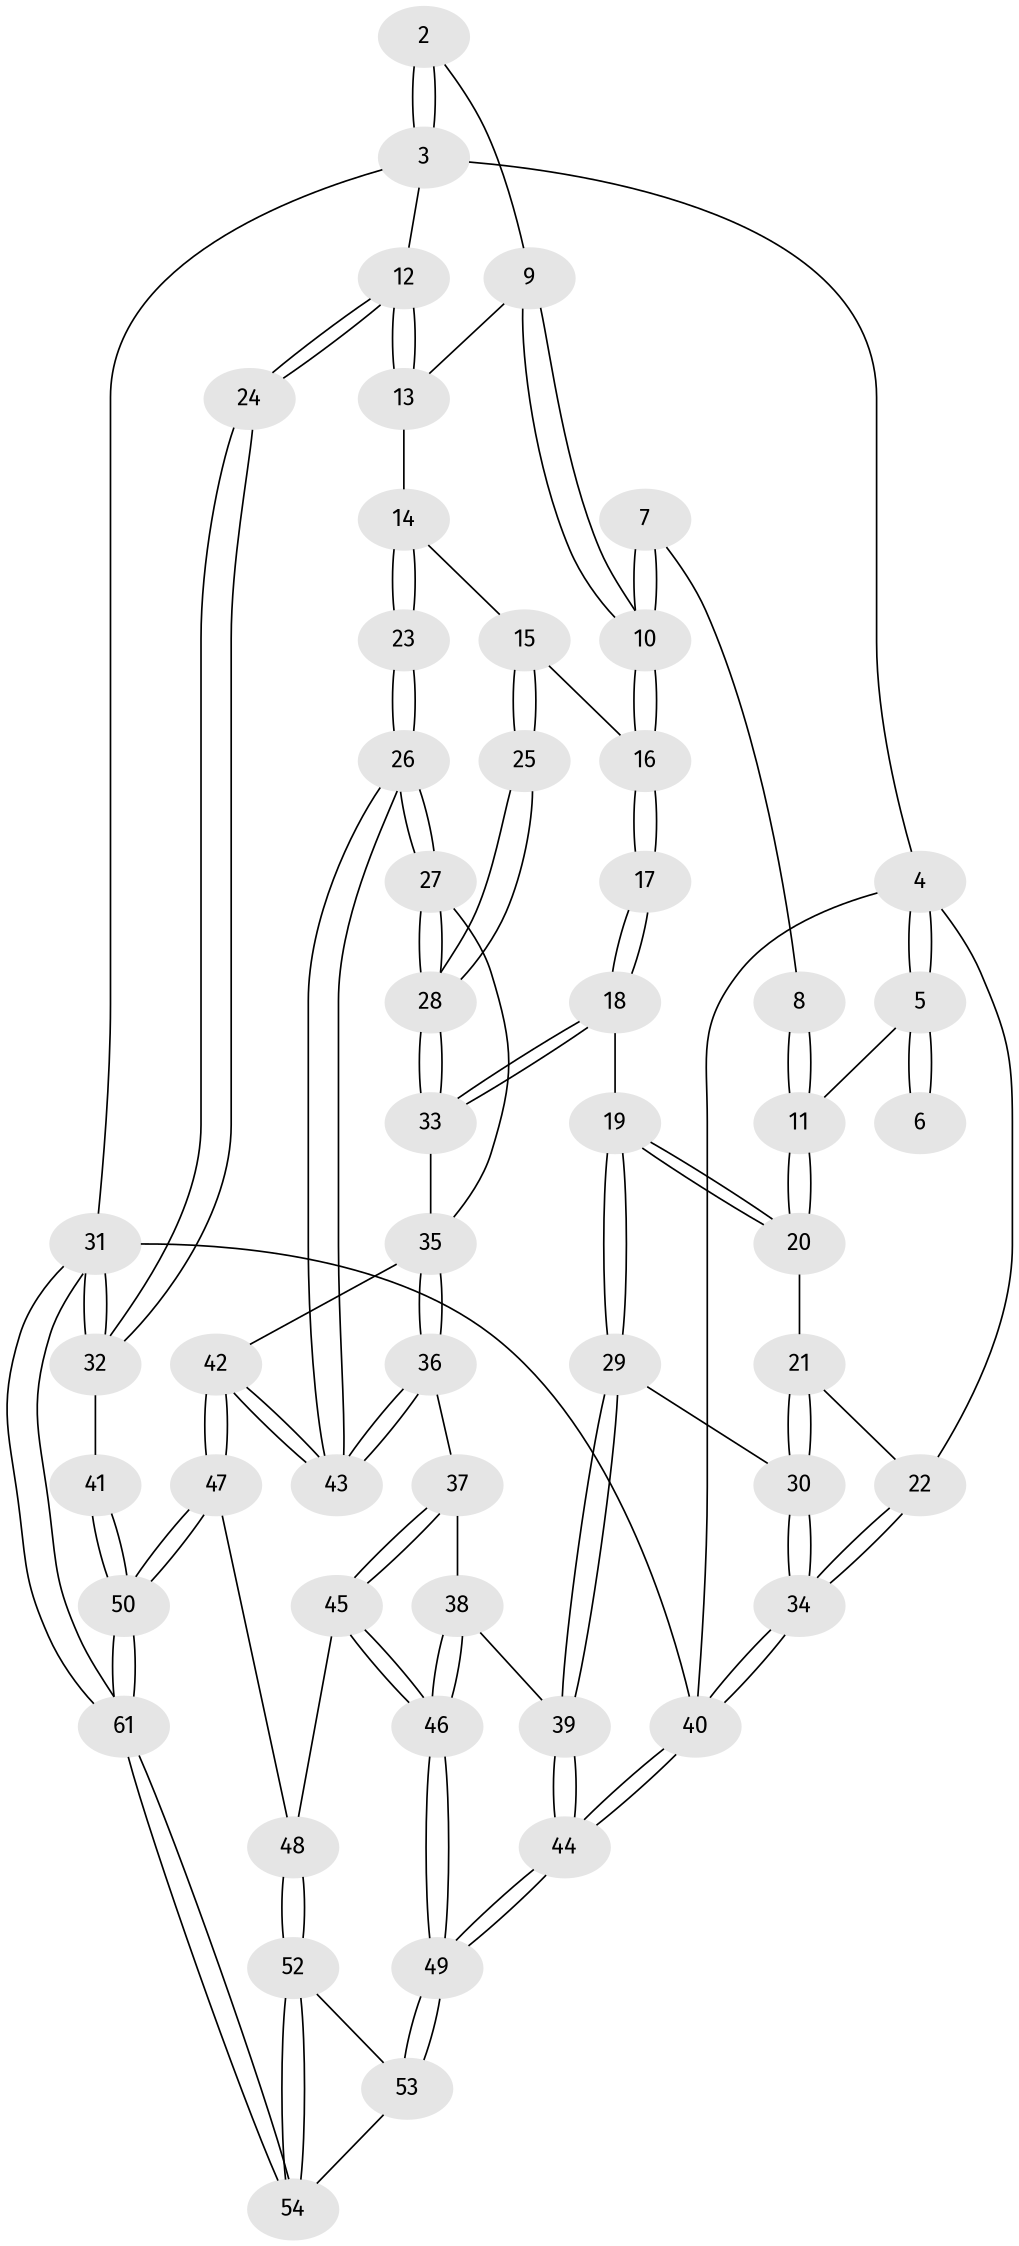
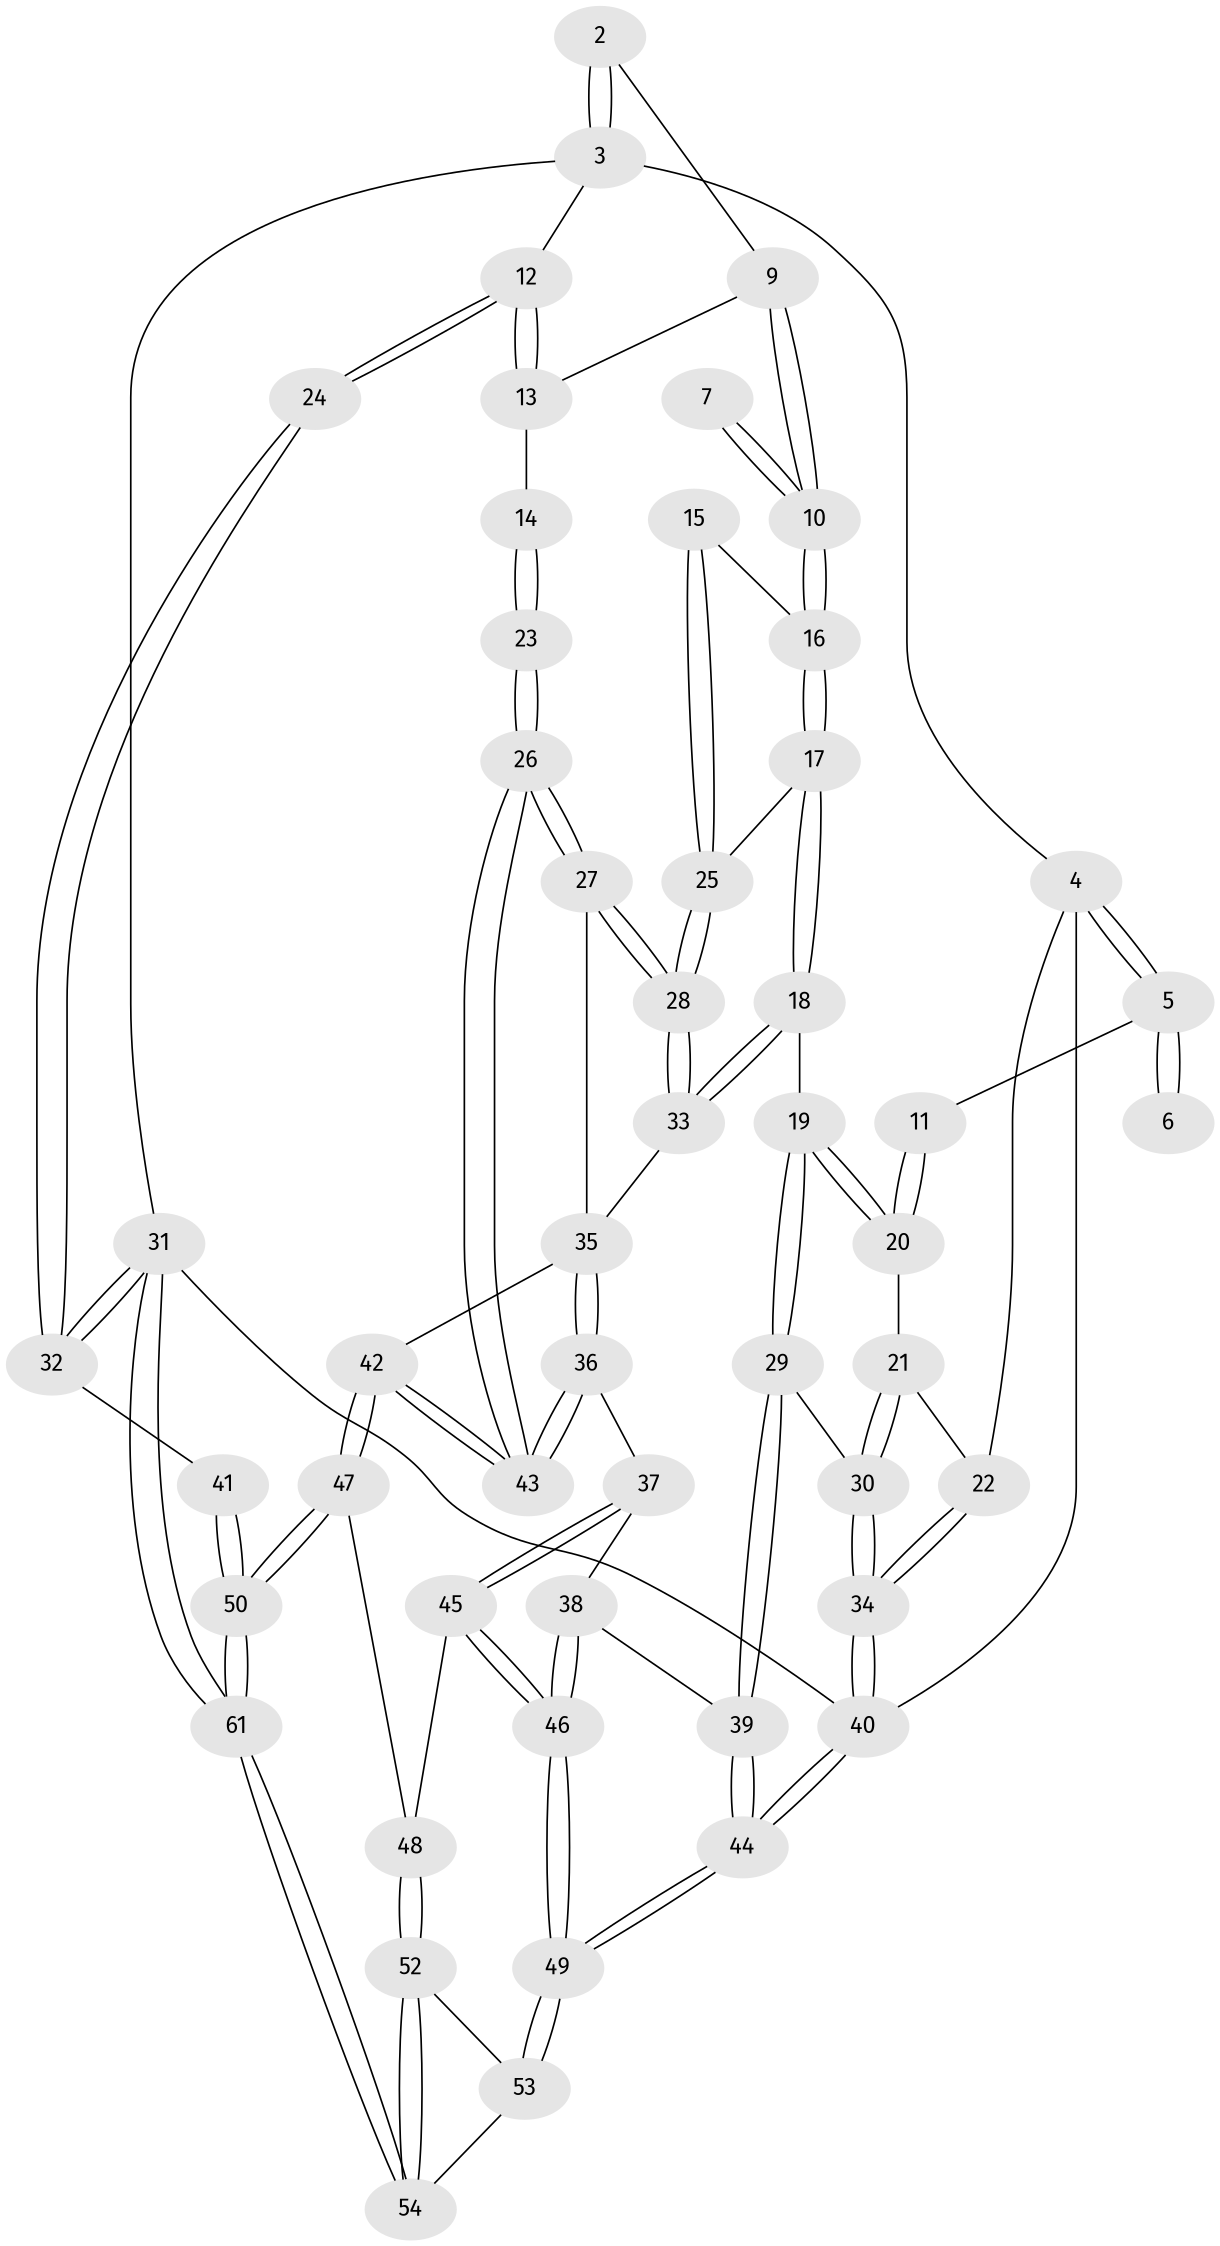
(464, 580) -> none
none -> (761, 821)
(799, 1002) -> none
